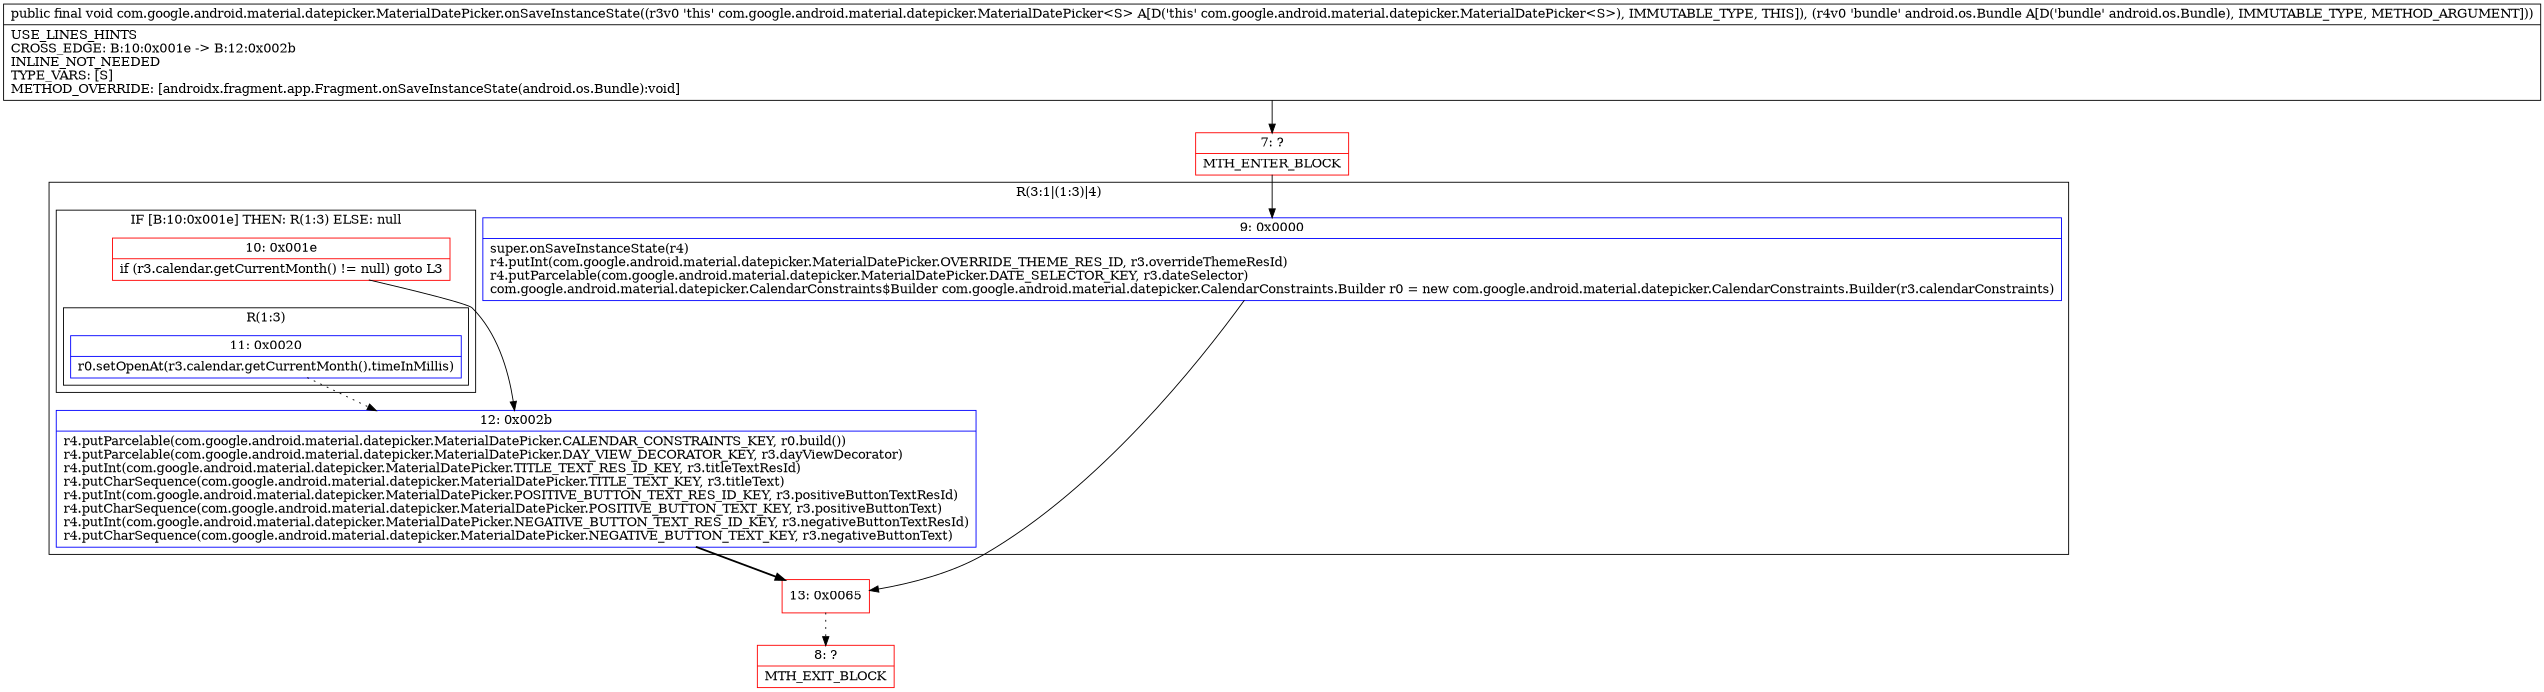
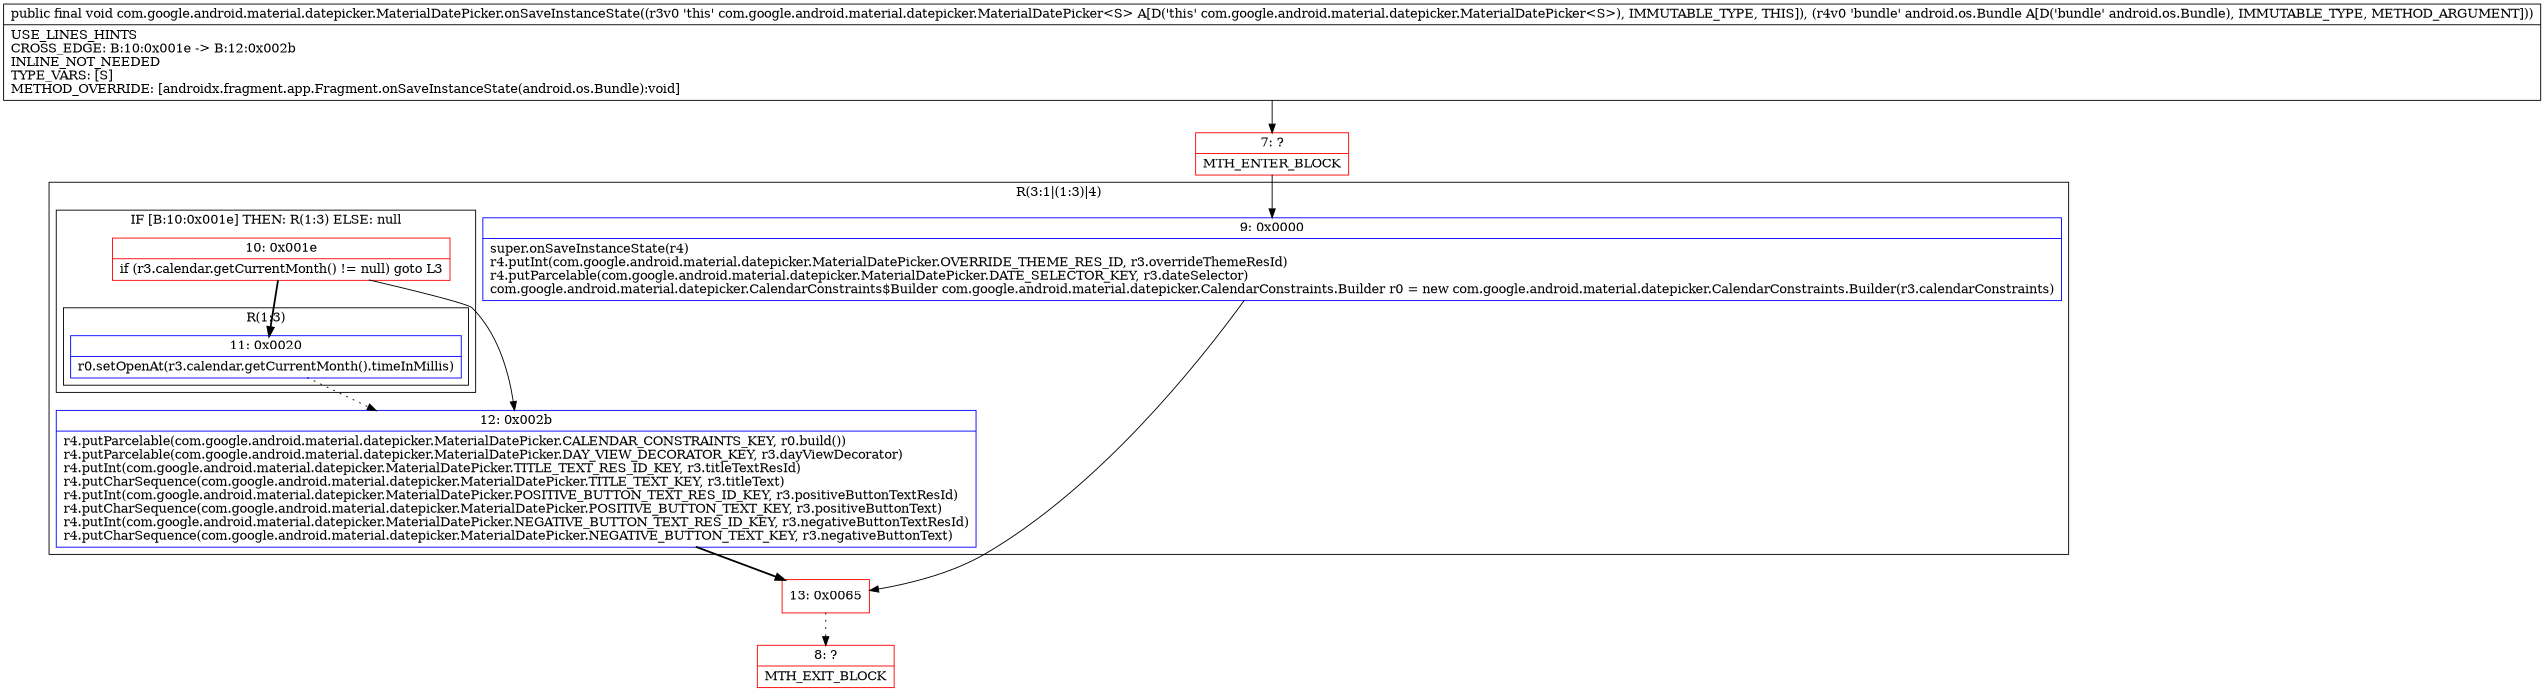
none -> (275, 302)
